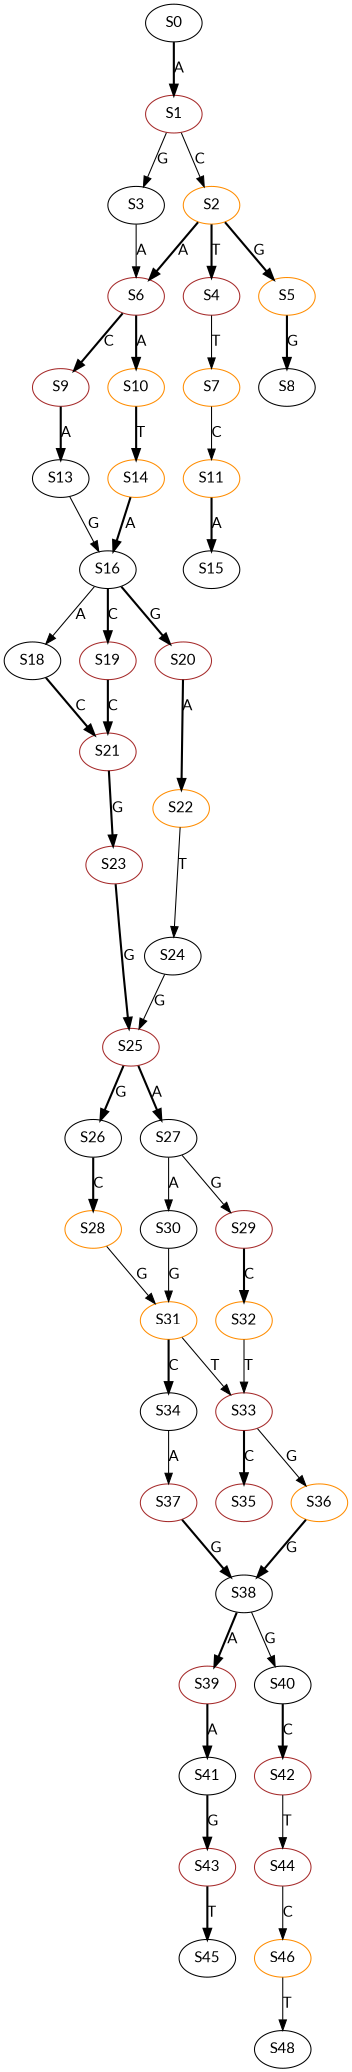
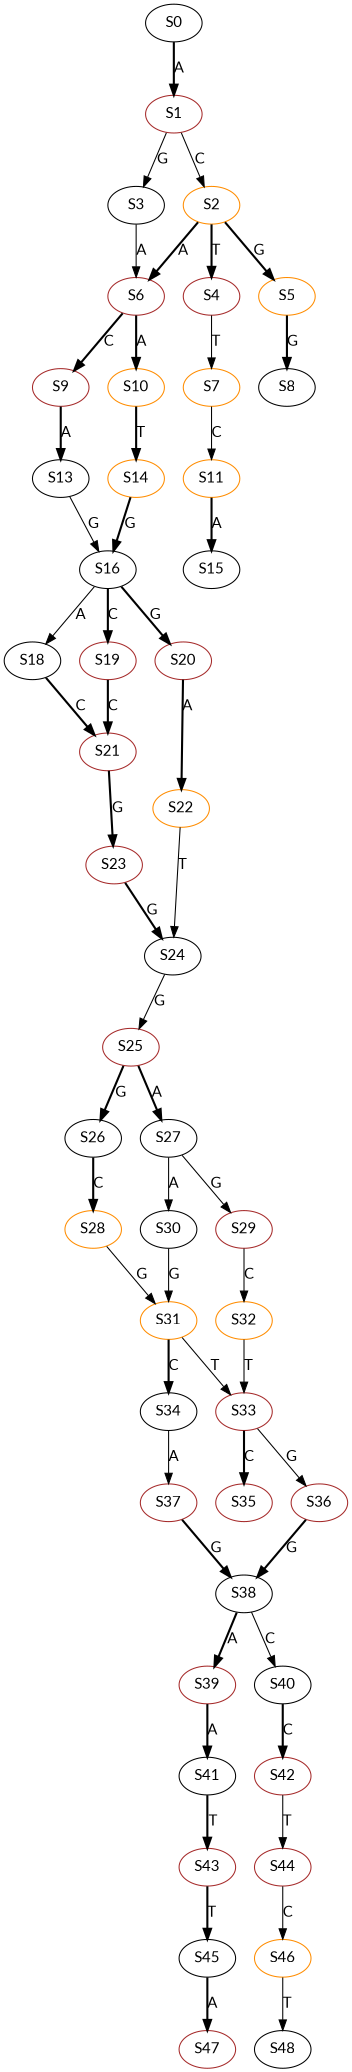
(130, 524) -> (130, 524)
(121, 951) -> (141, 906)
(244, 1270) -> (244, 1270)
(319, 1503) -> (319, 1503)
(270, 1639) -> (270, 1639)
(213, 1822) -> (213, 1822)
none -> (207, 2049)
